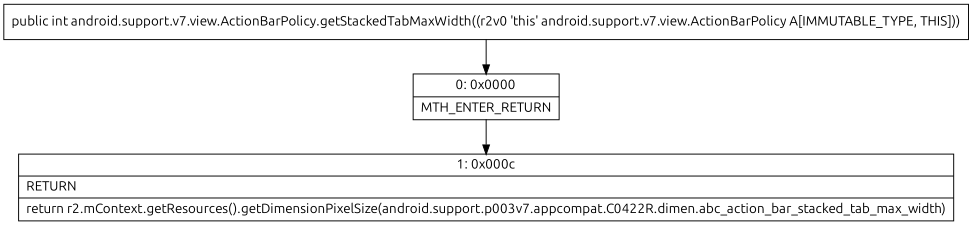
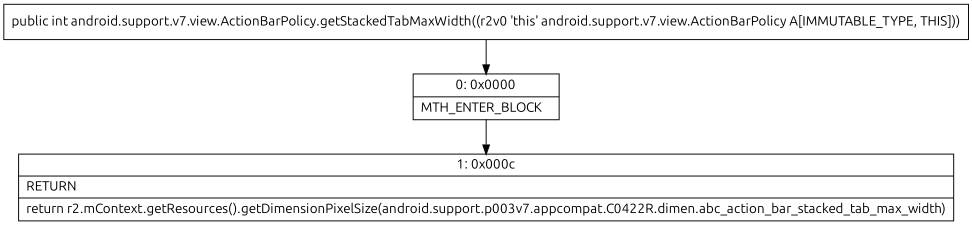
(486, 108) -> (481, 108)
